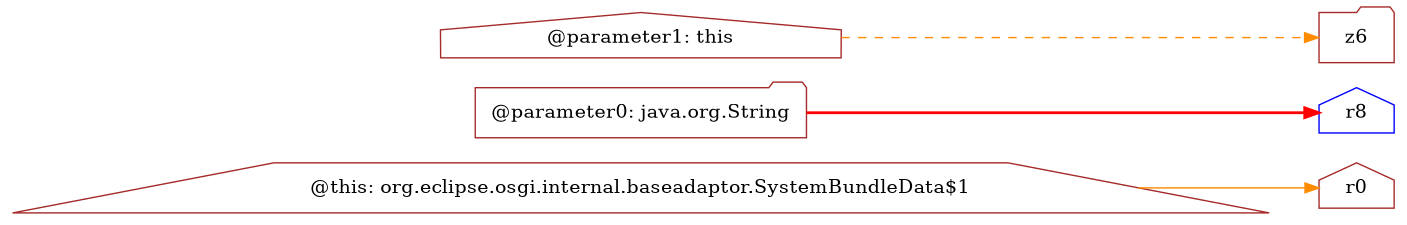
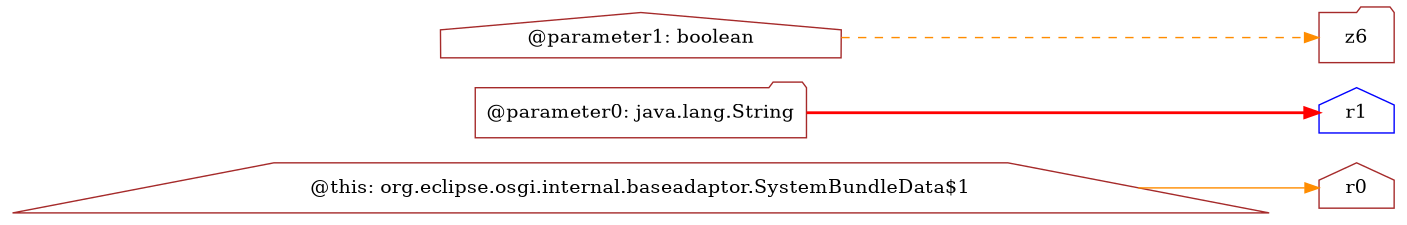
(641, 38) -> (641, 38)
(641, 113) -> (641, 113)
(1357, 113) -> (1357, 113)
